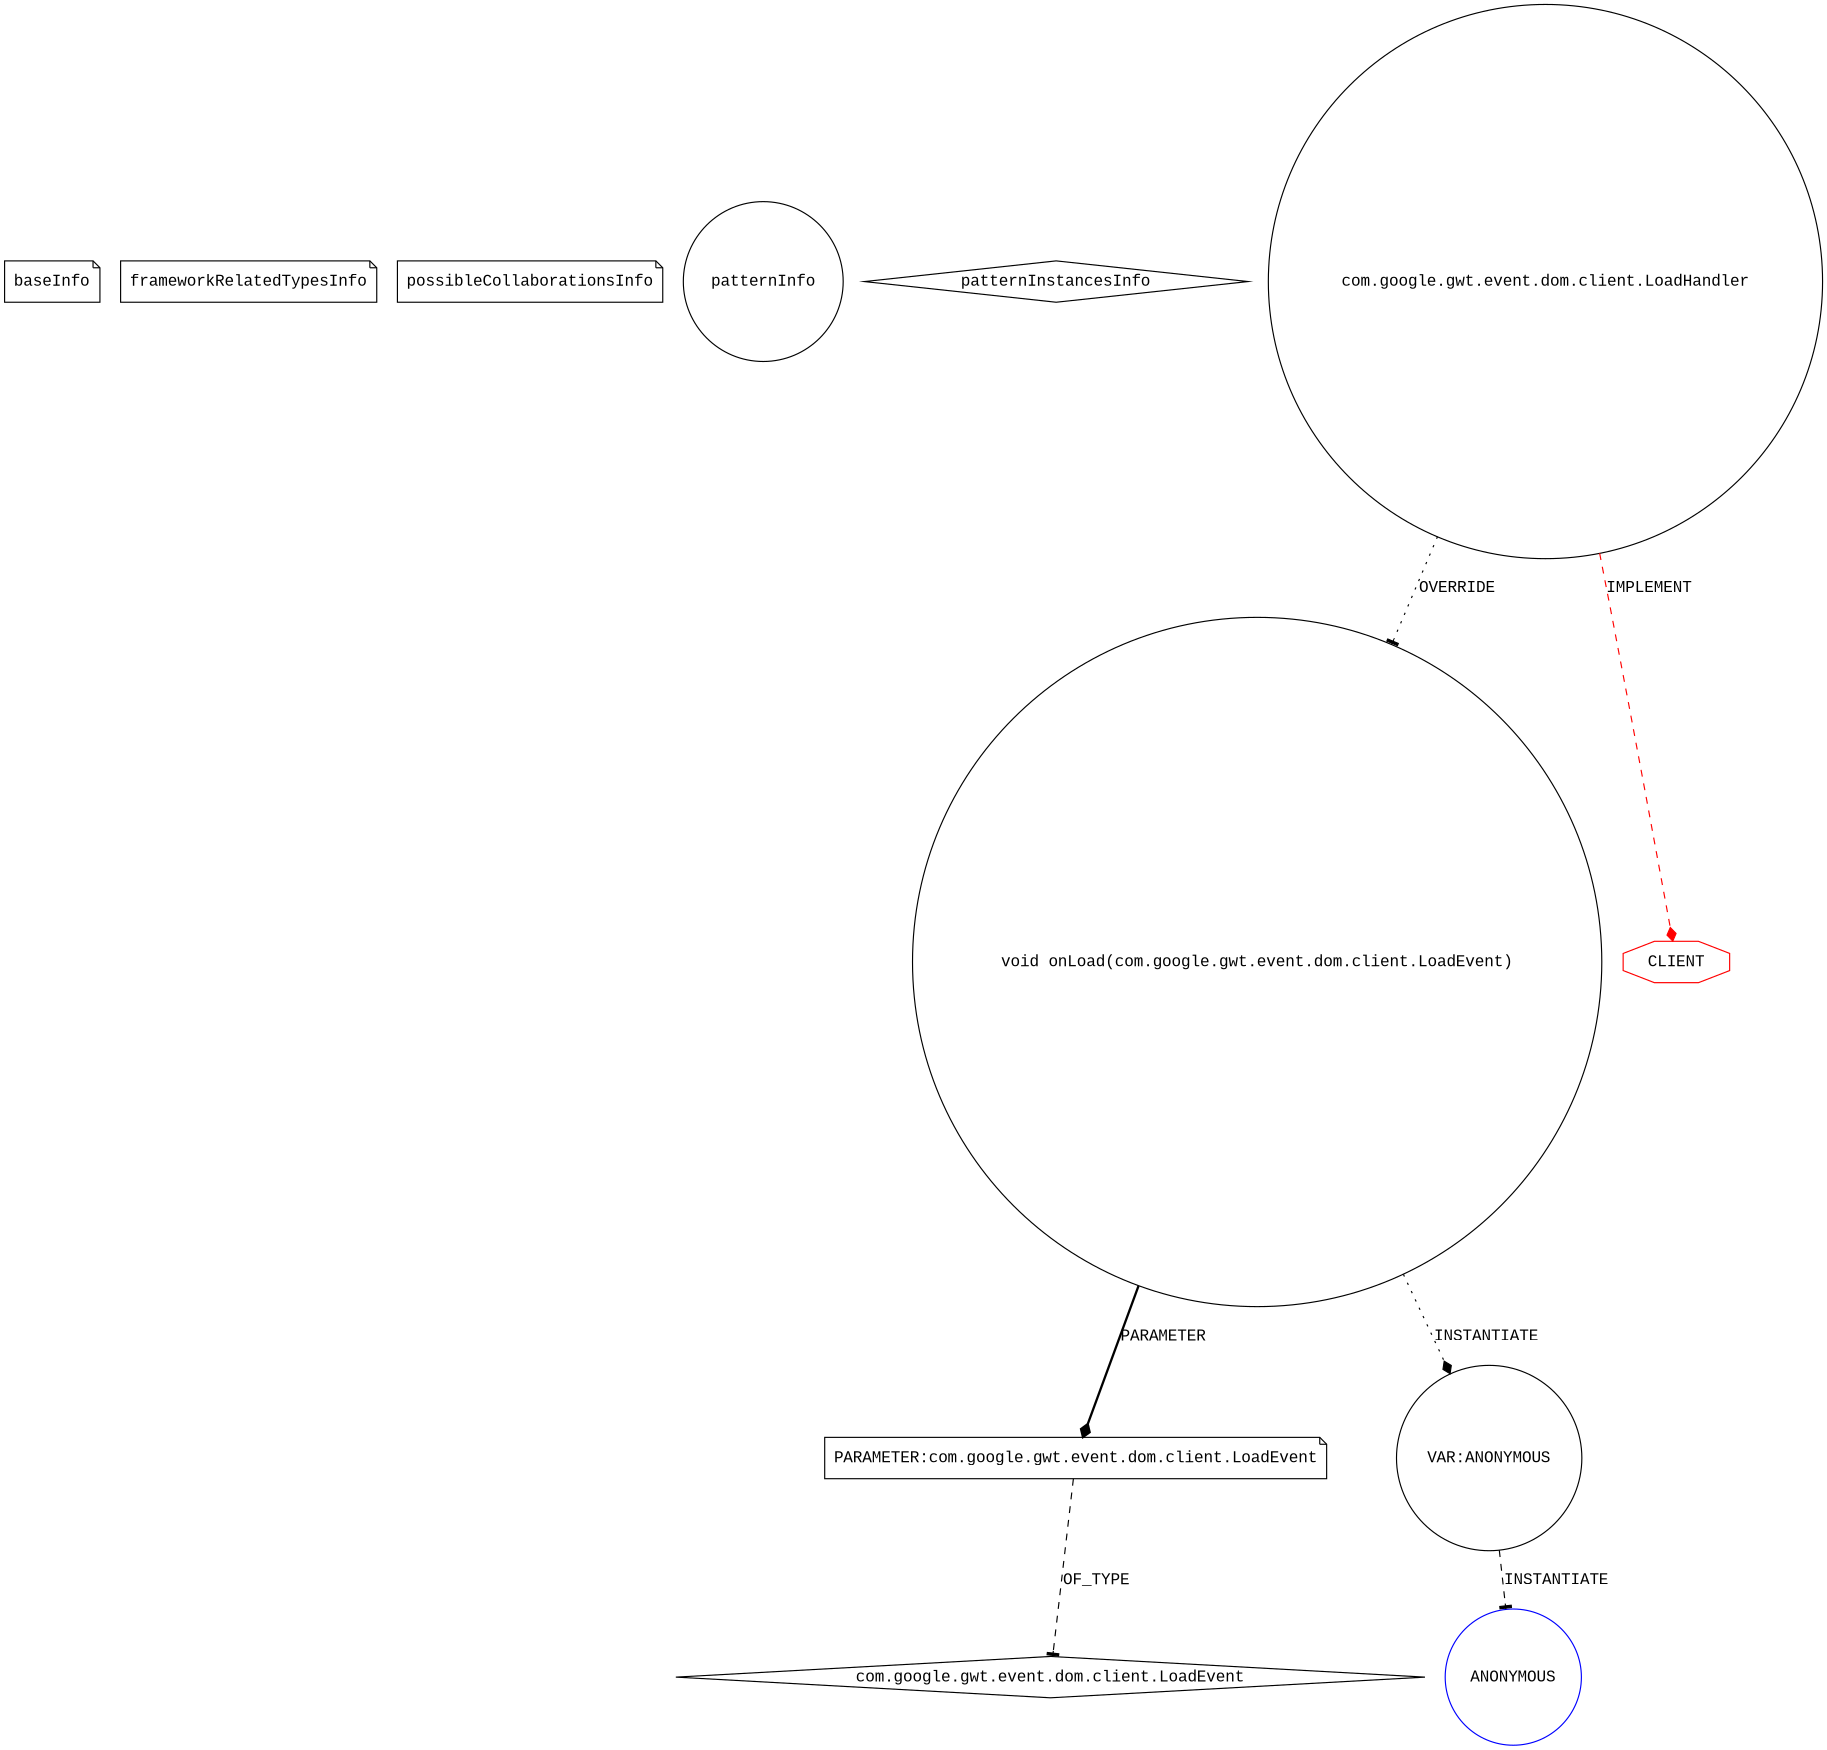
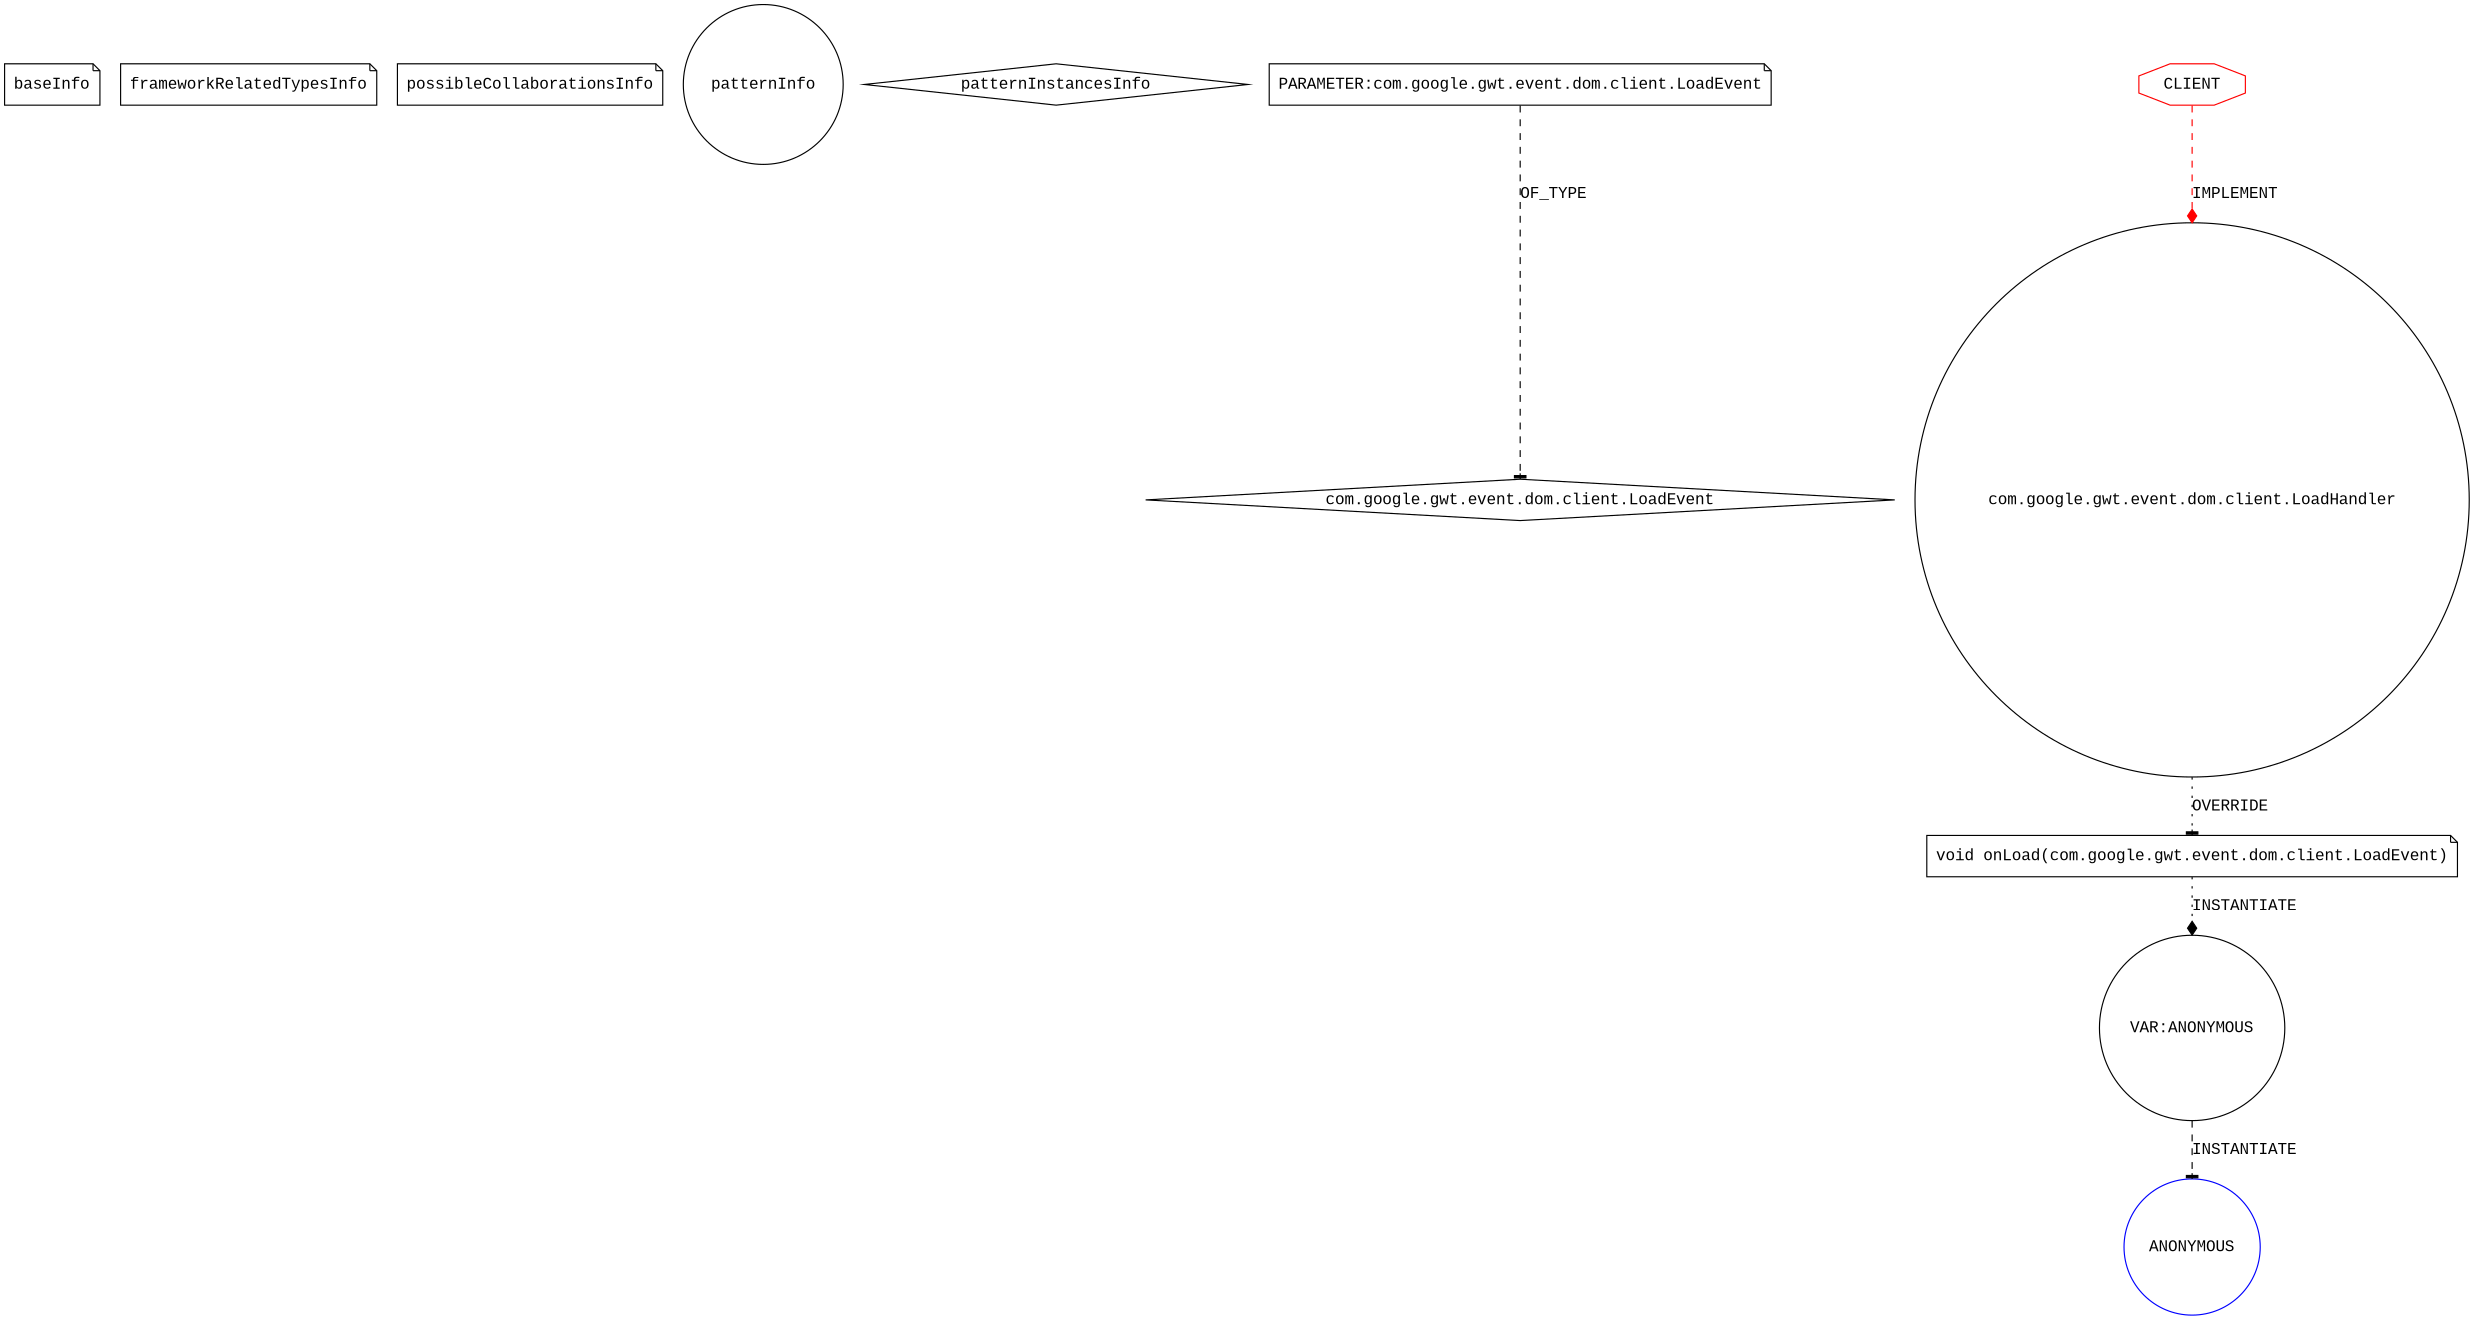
(1635, 740) -> (2192, 157)
(1257, 962) -> (2192, 856)
(1113, 1355) -> none
